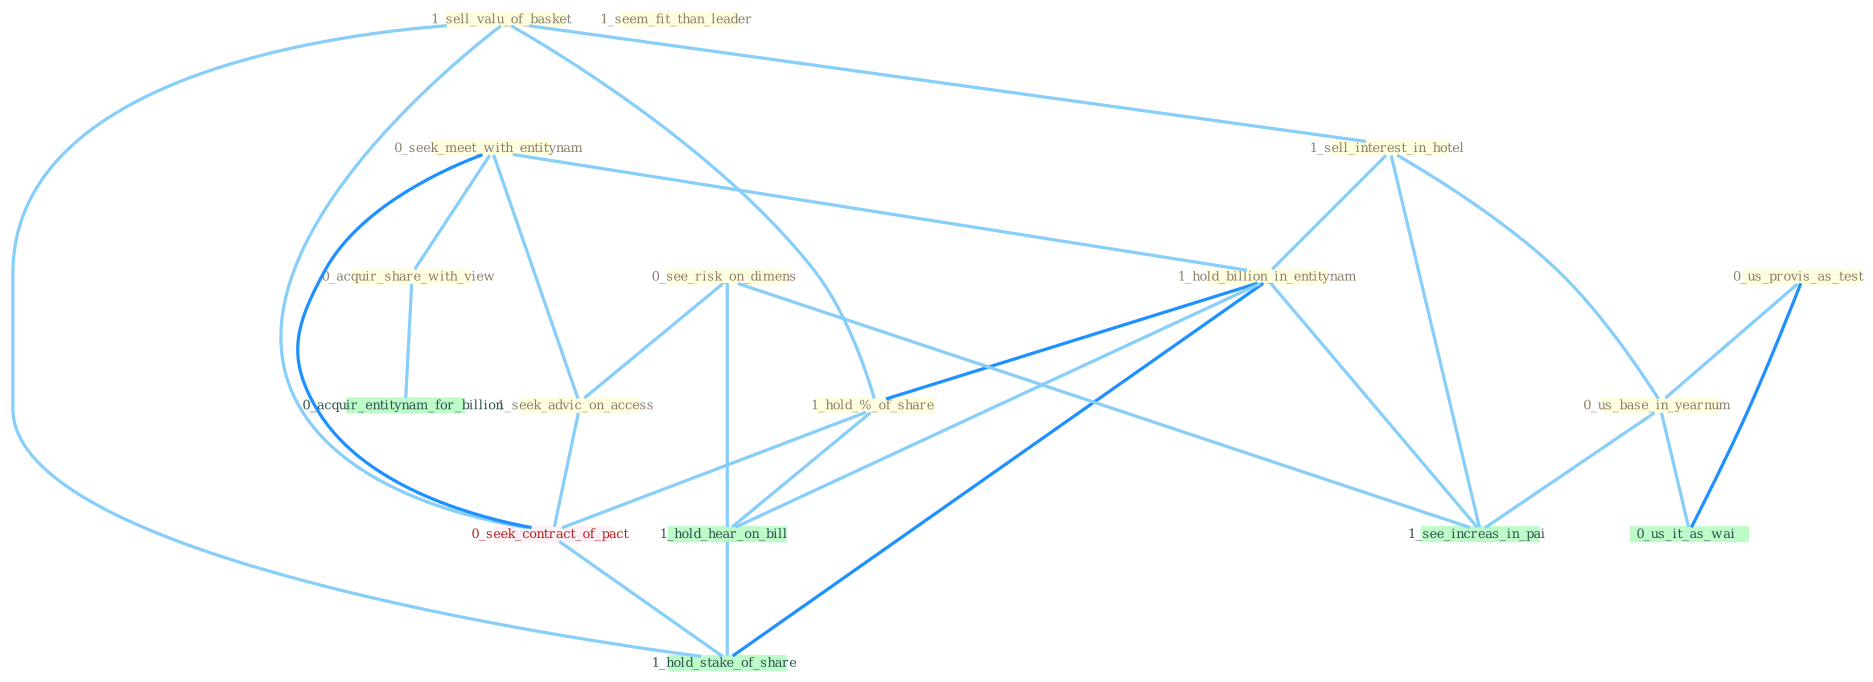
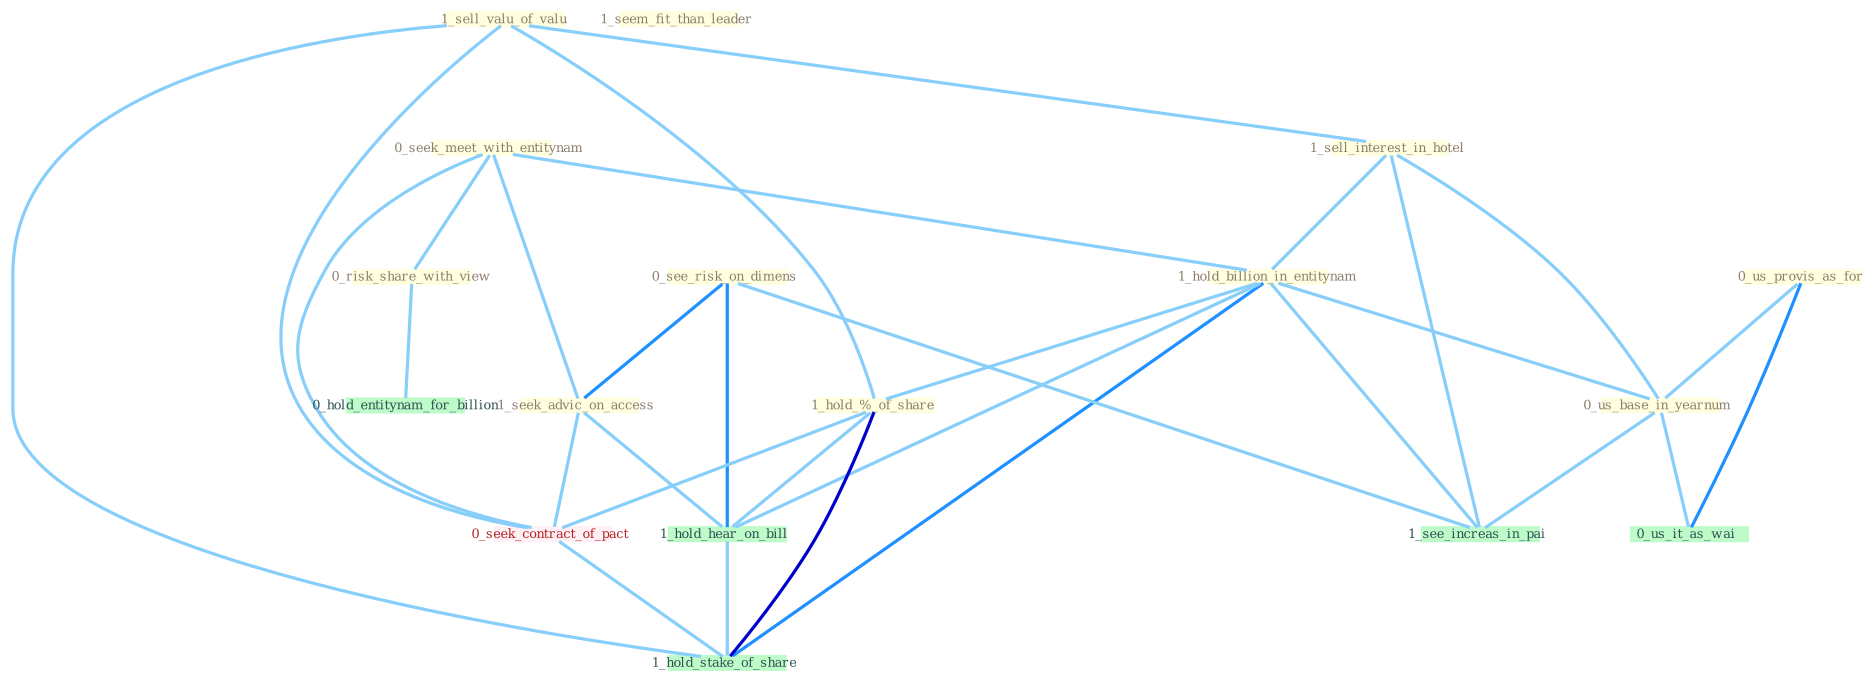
(505, 19) -> (505, 19)
(412, 277) -> (412, 277)
(1802, 277) -> (1802, 277)
(307, 307) -> (307, 307)
(653, 341) -> (653, 341)
(1072, 341) -> (1072, 341)
none -> (1464, 341)
(405, 405) -> (405, 405)
(727, 405) -> (727, 405)
none -> (653, 470)
none -> (814, 541)
